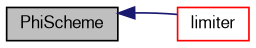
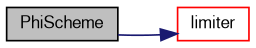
(156, 13) -> (139, 35)
